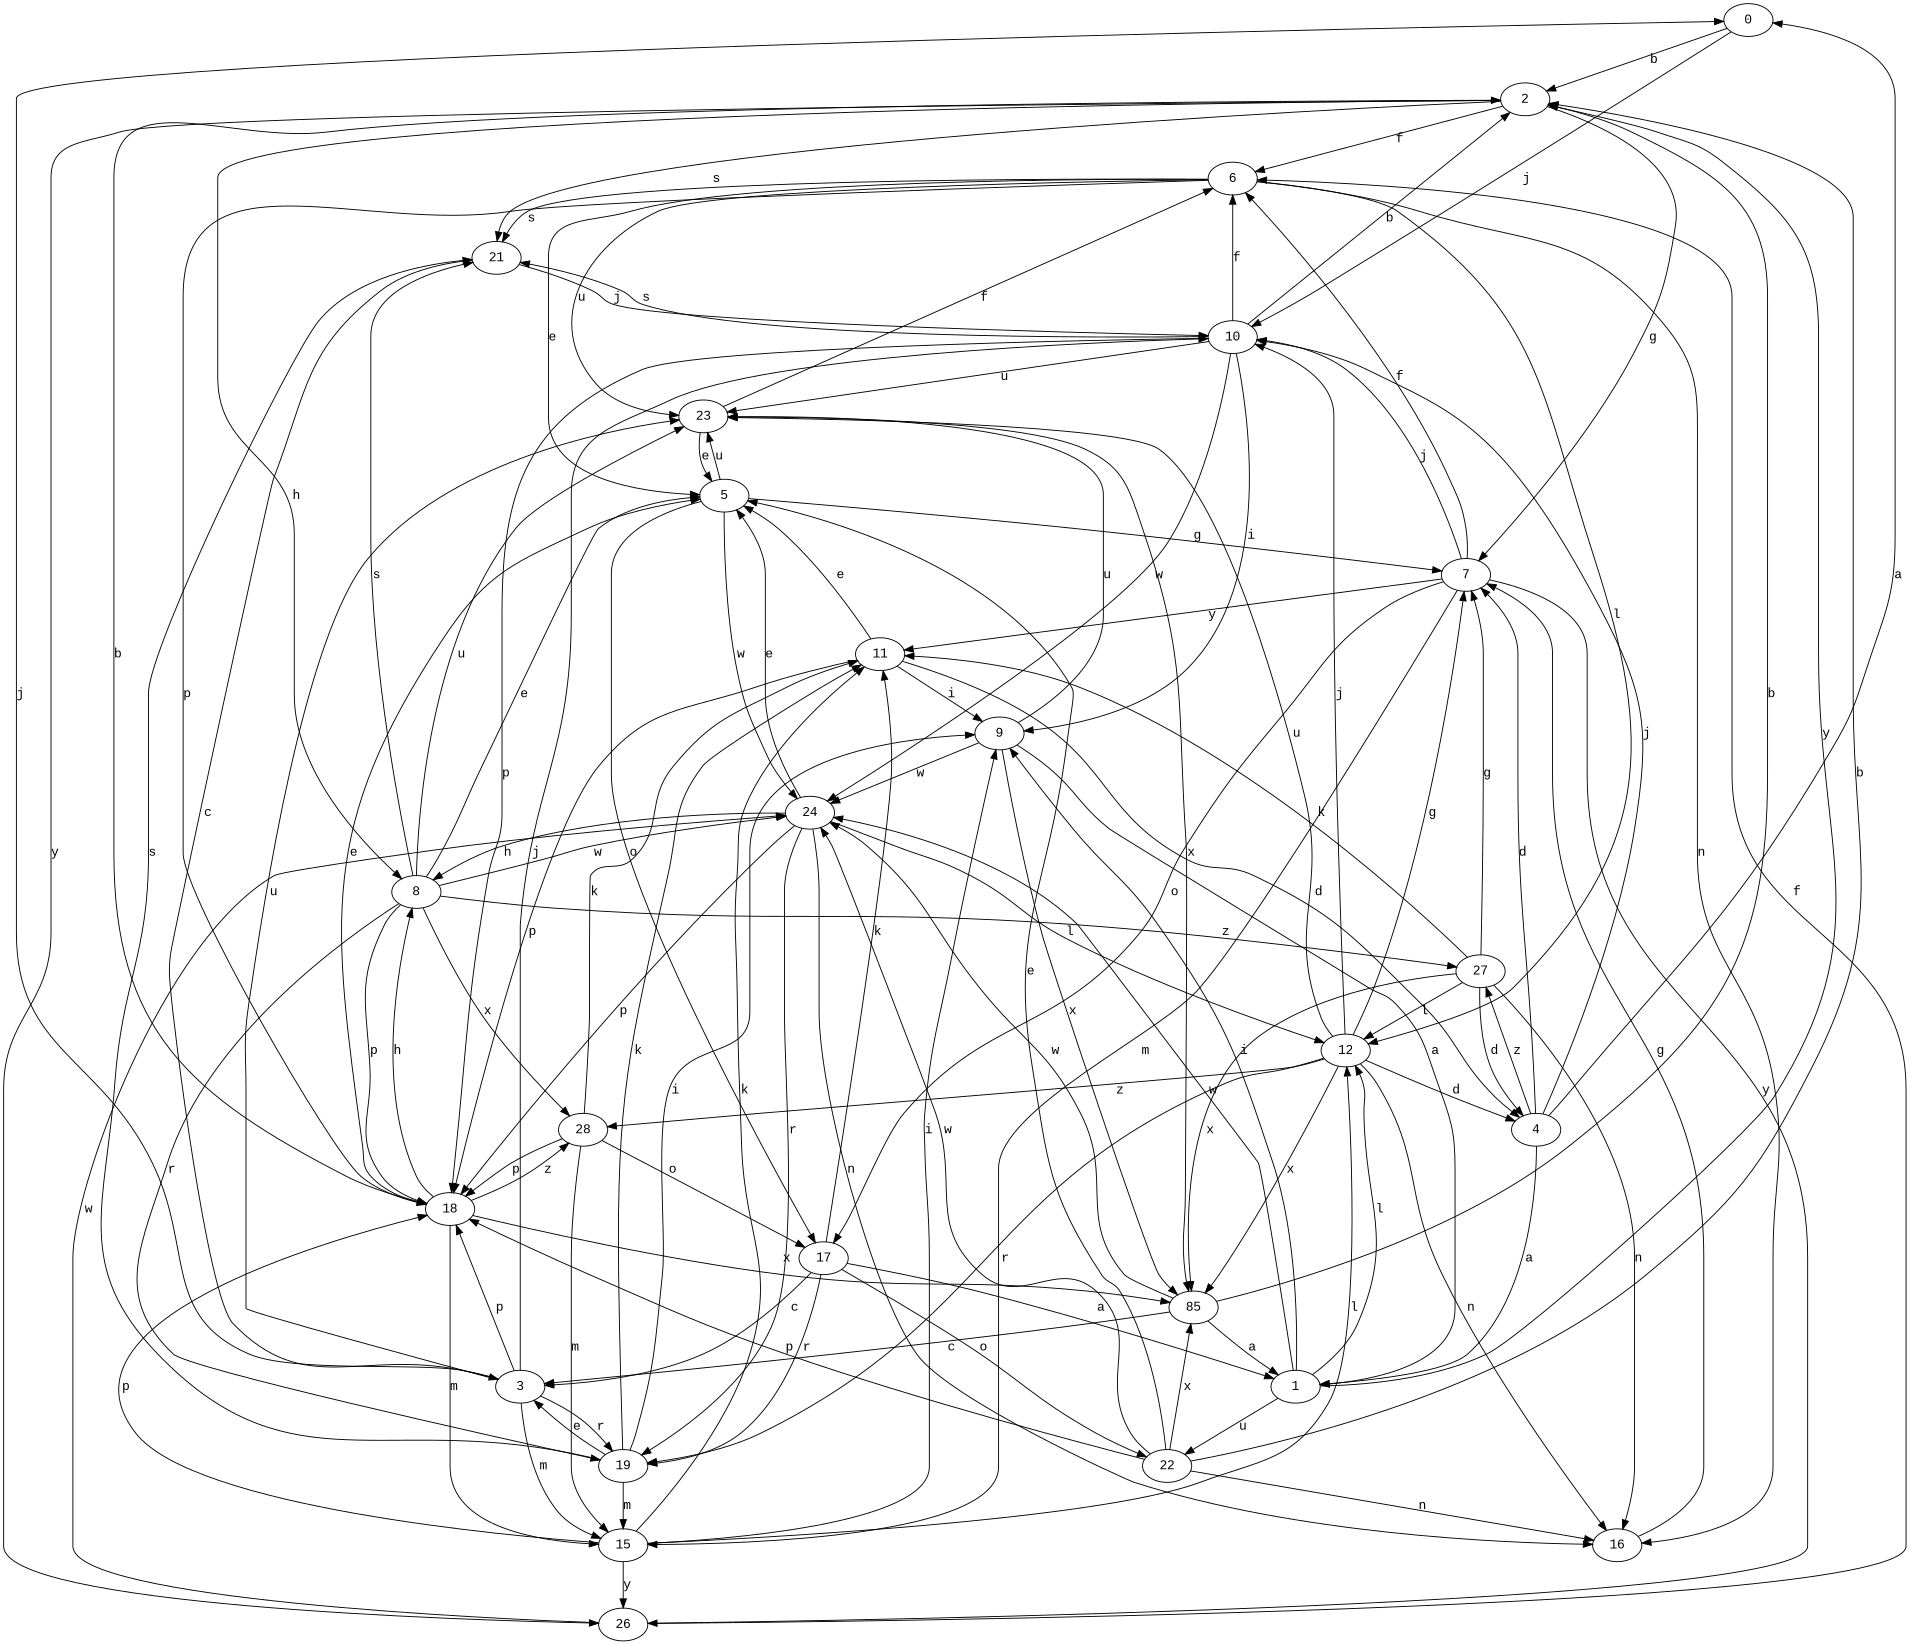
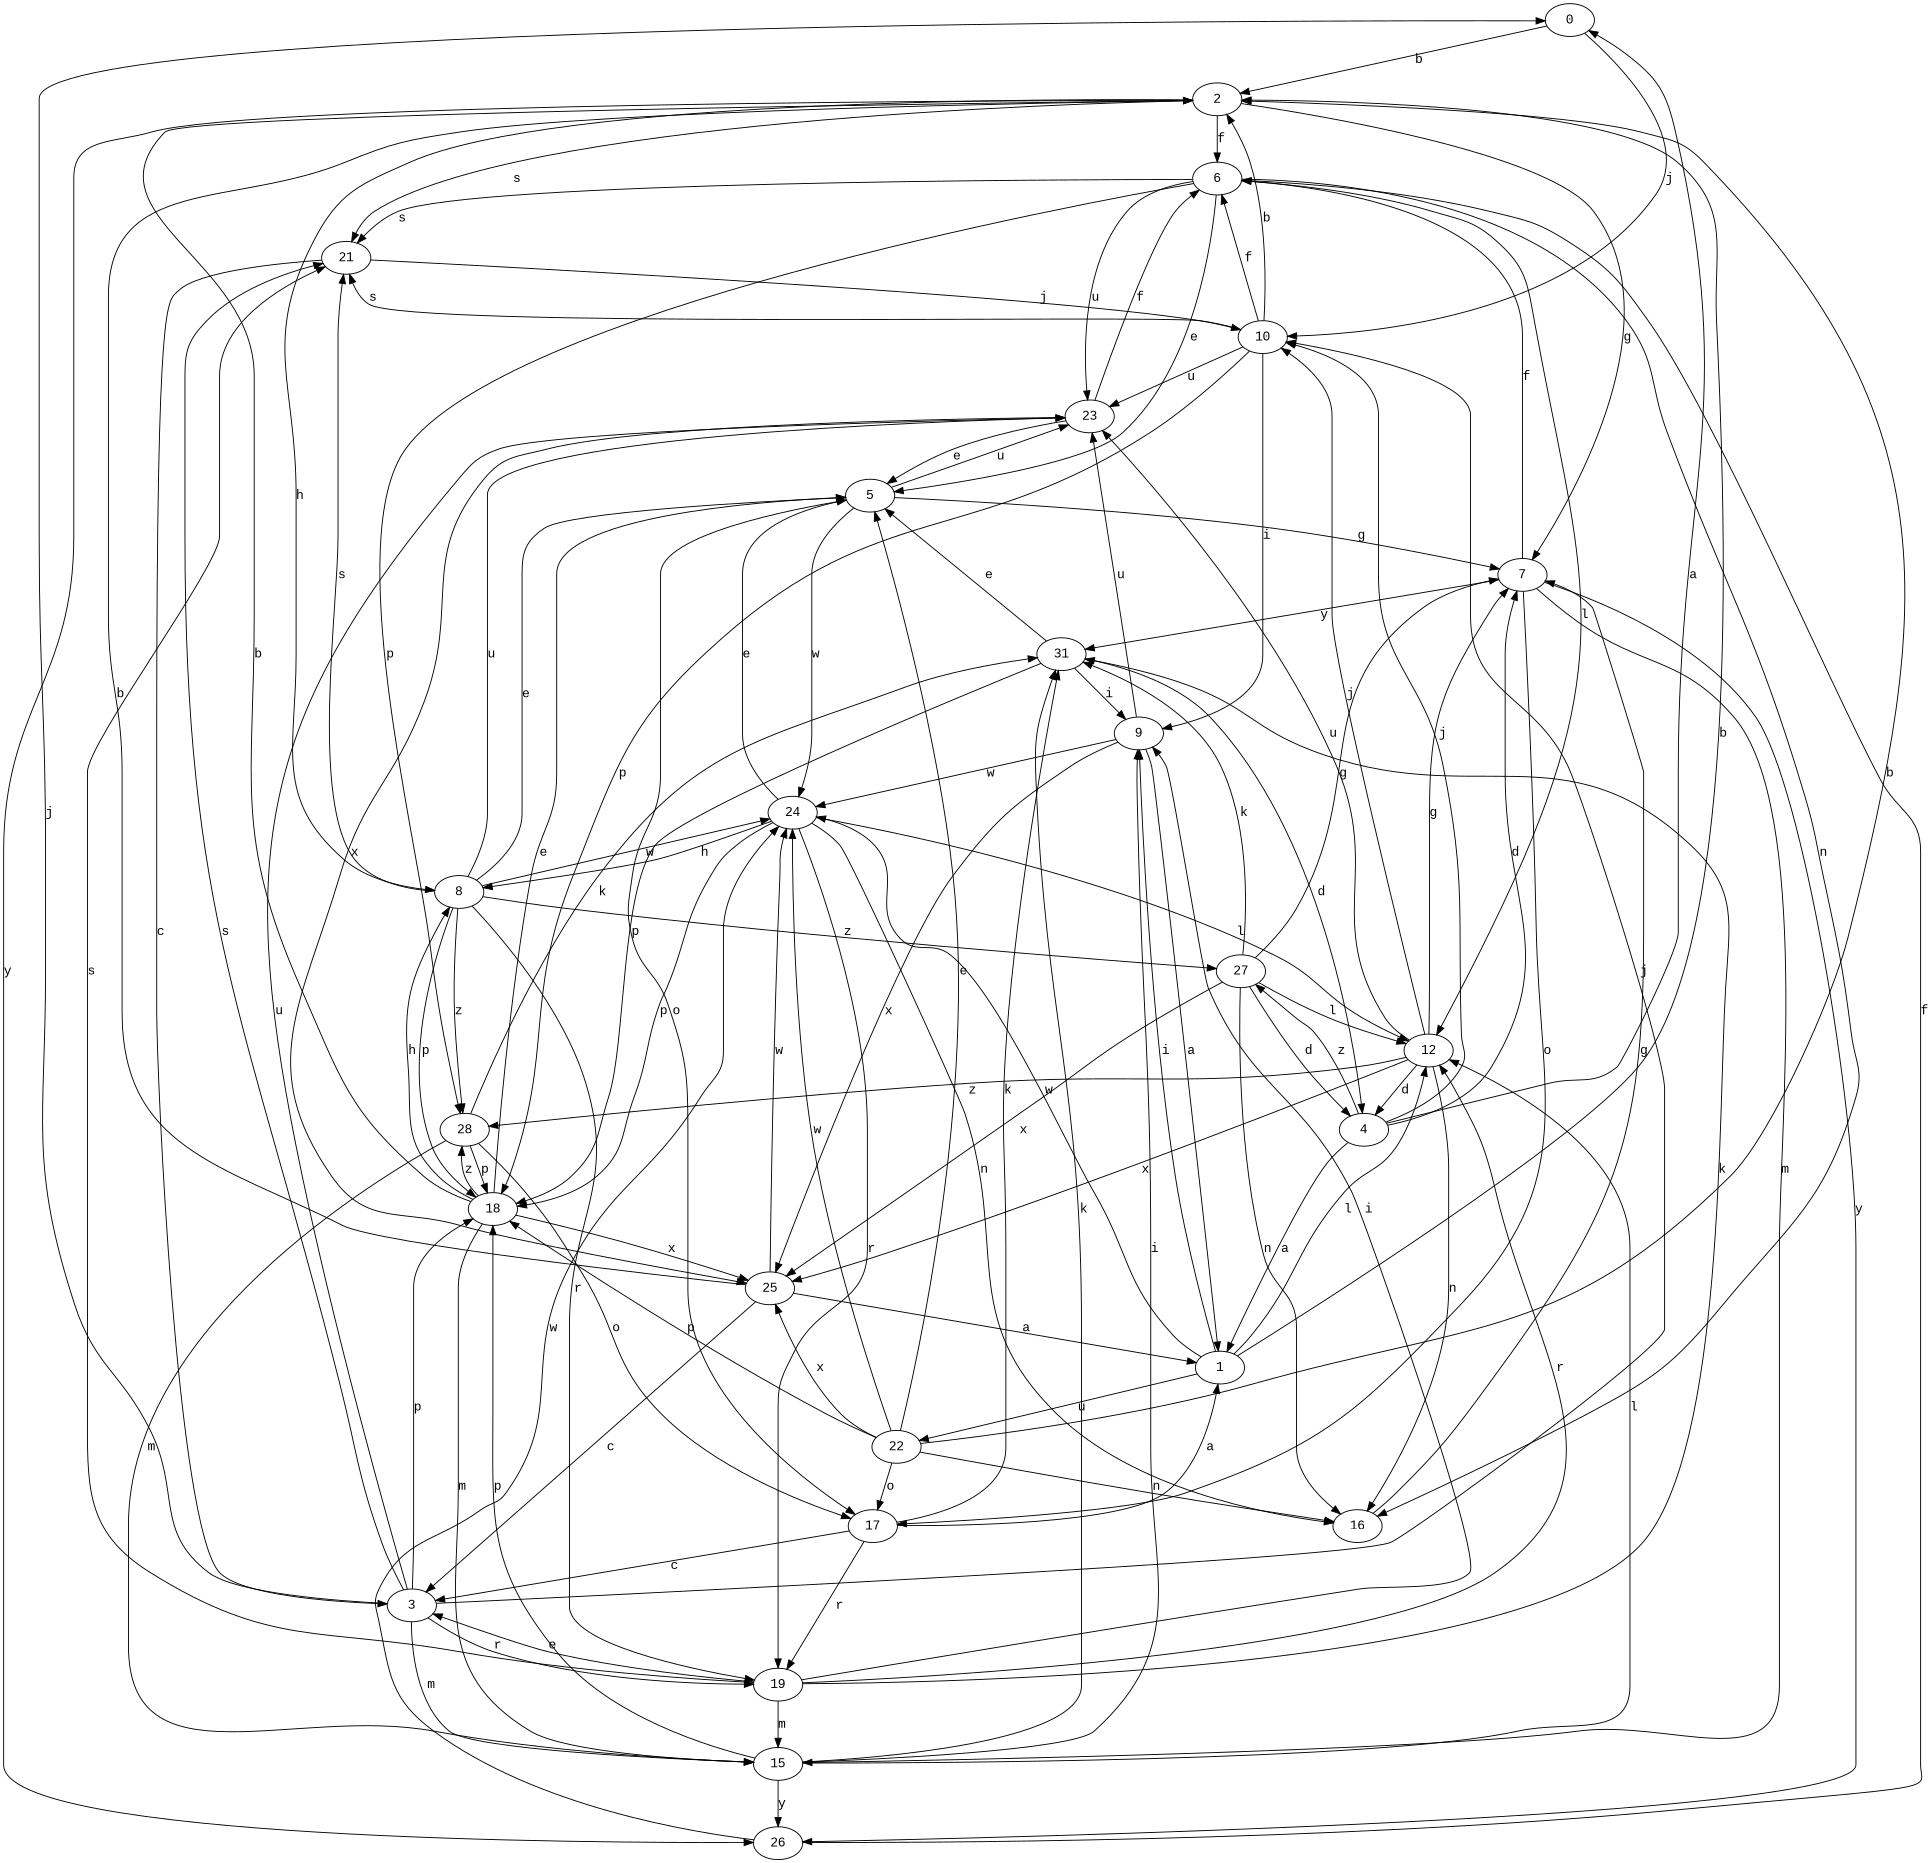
(191, 252) -> (473, 394)
(1394, 420) -> none
(1090, 619) -> none
(880, 654) -> (1061, 654)
(1826, 733) -> (1723, 733)
none -> (215, 904)
(488, 1011) -> (459, 1011)
(988, 1257) -> (1422, 1605)
(1194, 1307) -> (770, 1288)
(990, 1361) -> (886, 1482)
